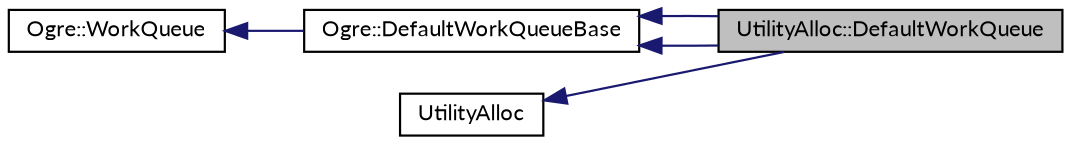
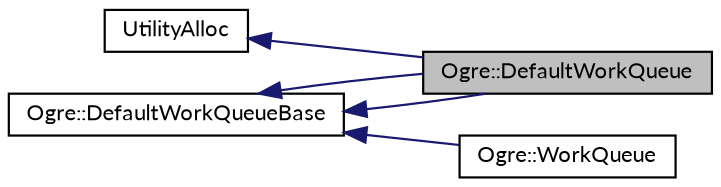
(276, 31) -> (413, 140)
(890, 31) -> (568, 73)
